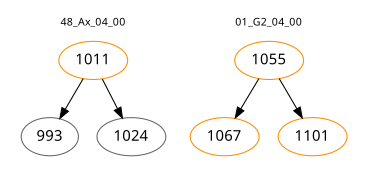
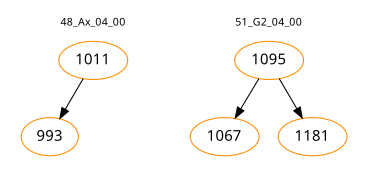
(269, 23) -> (269, 23)
(269, 60) -> (269, 60)
(50, 137) -> (50, 137)
(131, 137) -> none
(313, 137) -> (313, 137)
